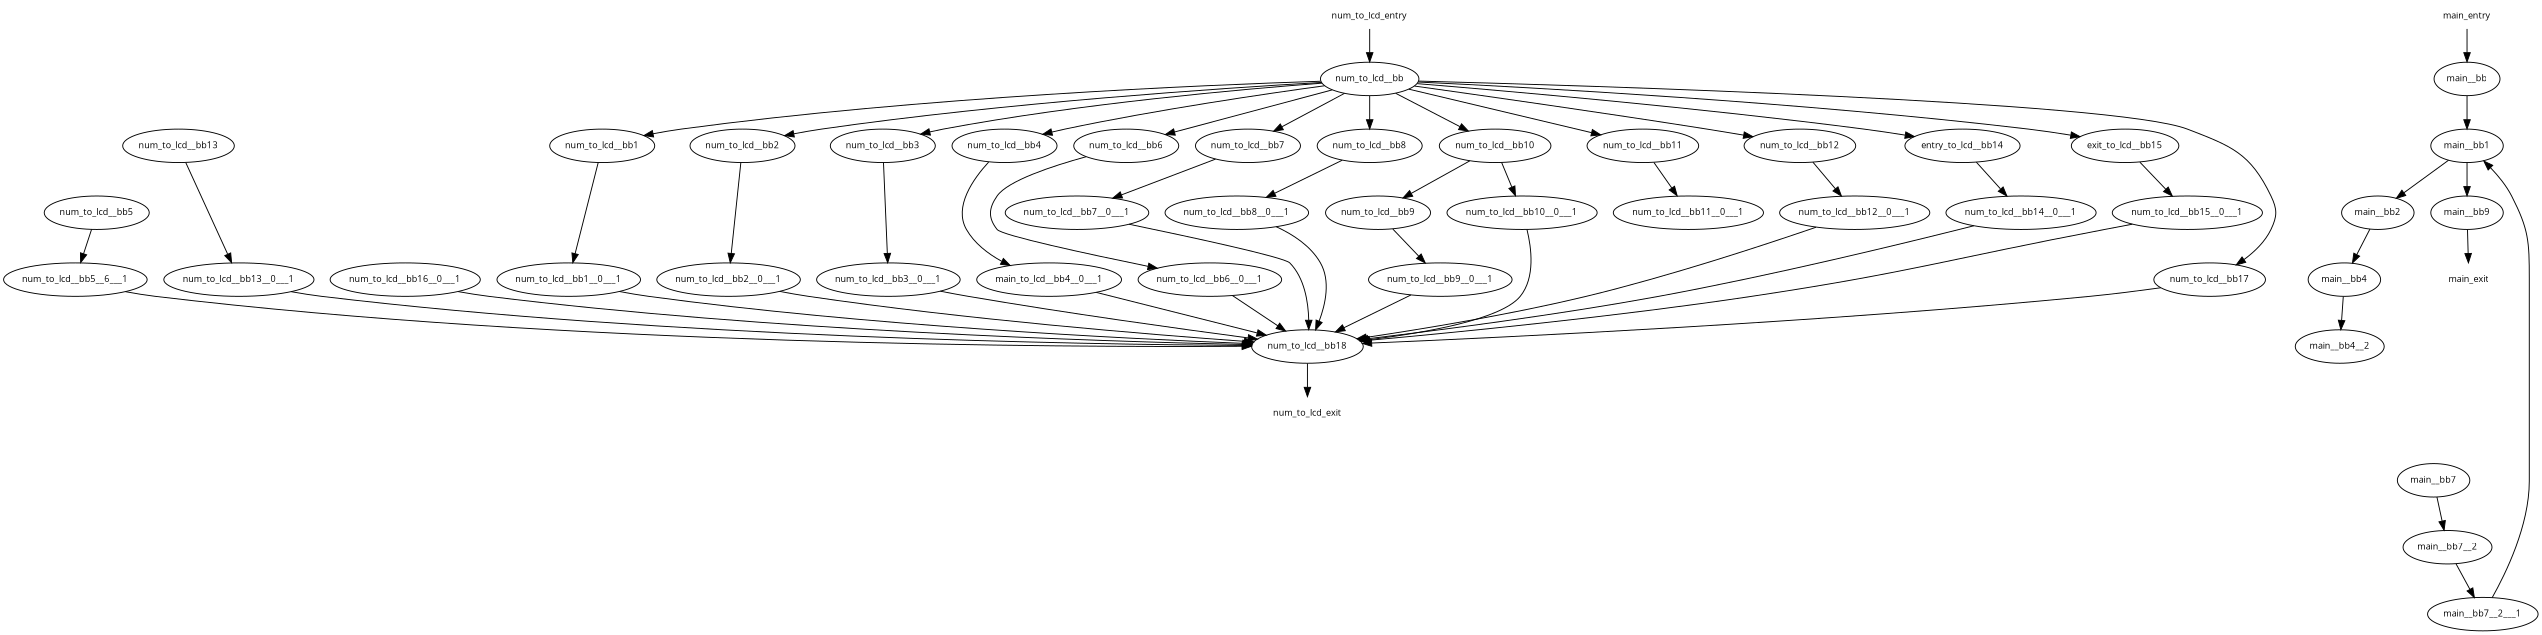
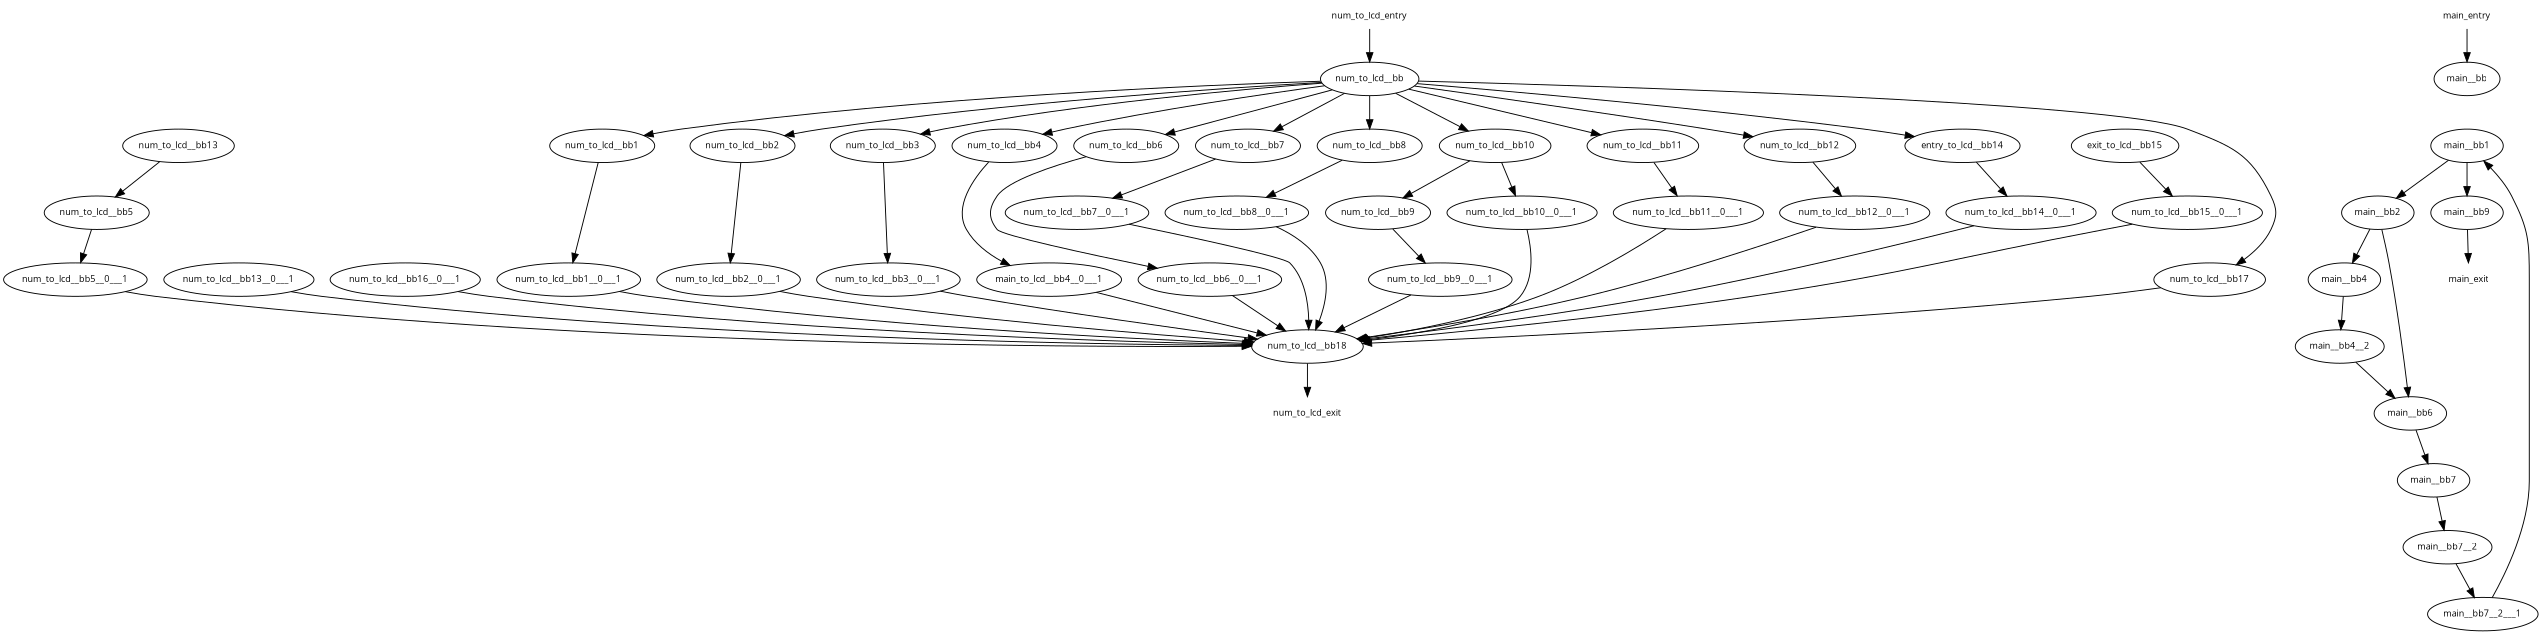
(1745, 102) -> none
(2467, 108) -> none
(207, 208) -> (141, 176)
(75, 280) -> (75, 280)
none -> (1523, 302)
none -> (2410, 413)
